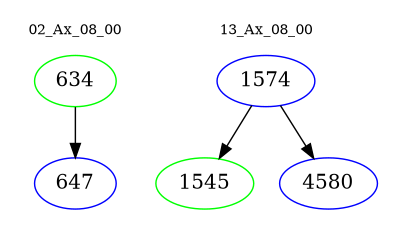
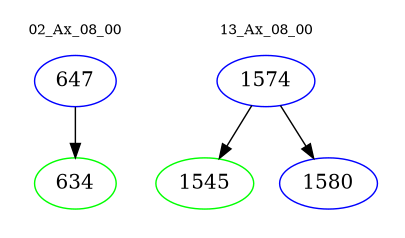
(75, 125) -> (75, 125)
(329, 183) -> (329, 183)
